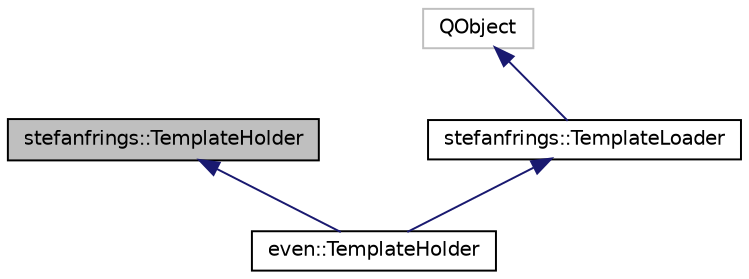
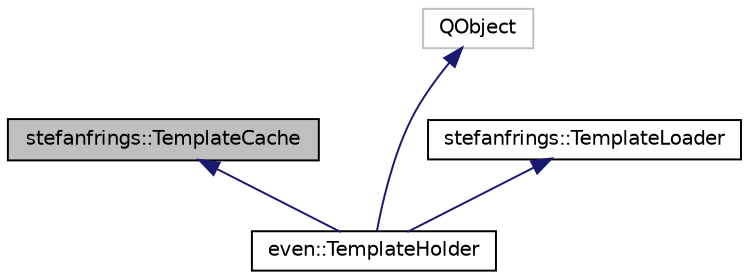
(538, 91) -> (401, 142)
(163, 140) -> (163, 140)
